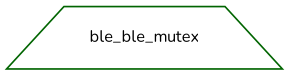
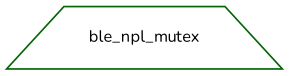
(144, 38) -> (144, 38)
